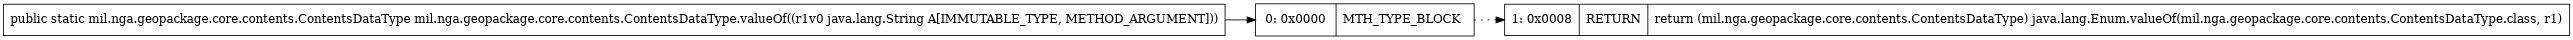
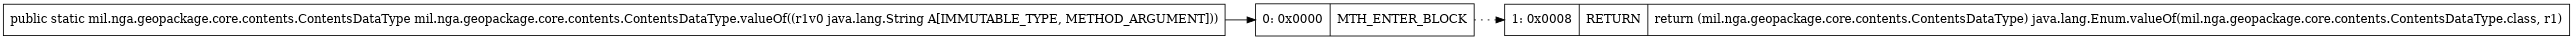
(1402, 19) -> (1402, 19)
